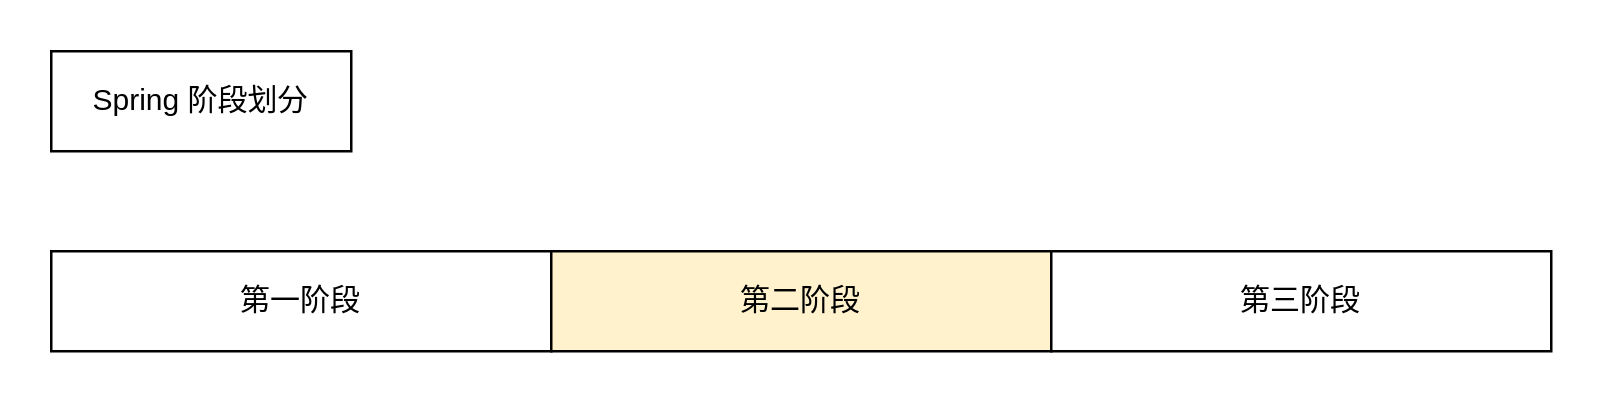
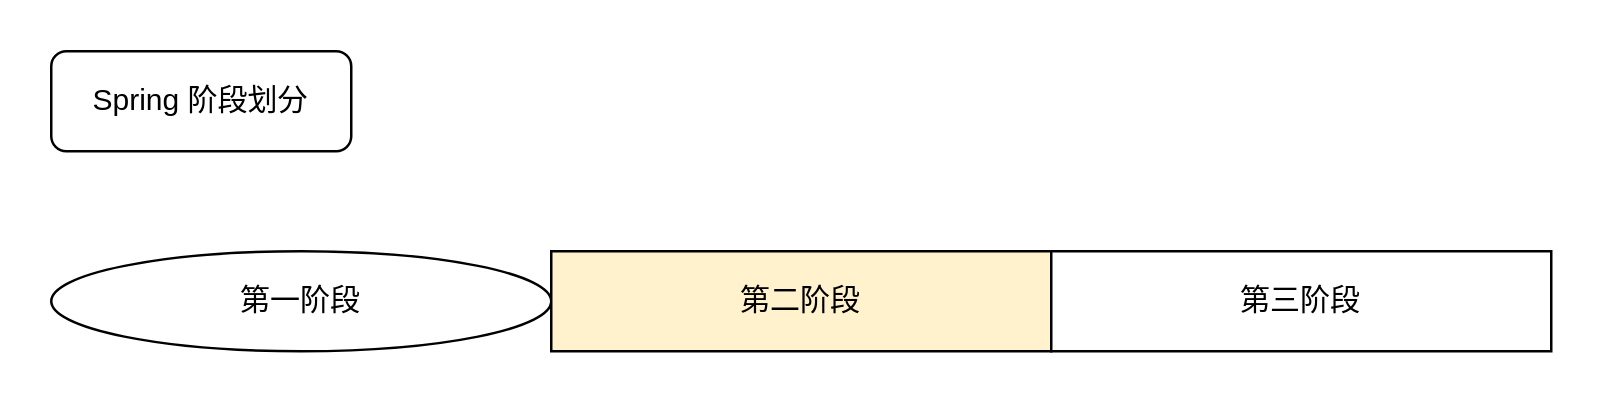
(201, 101) -> (201, 101)
(301, 301) -> (301, 301)
